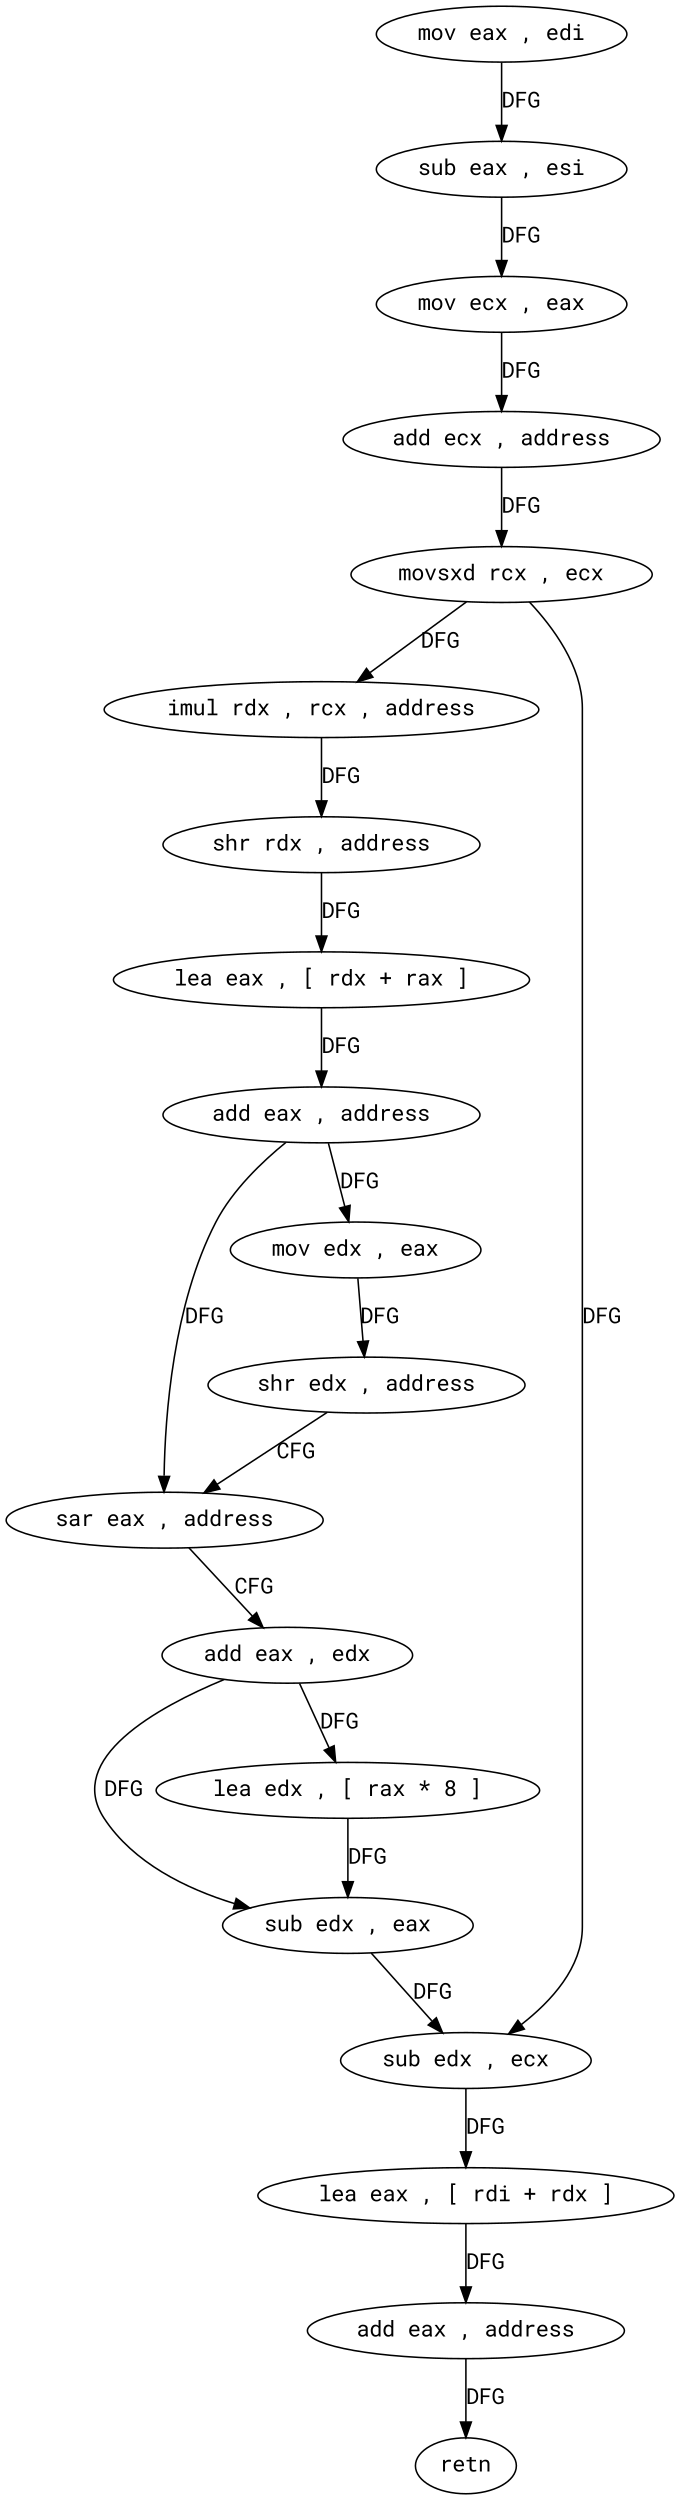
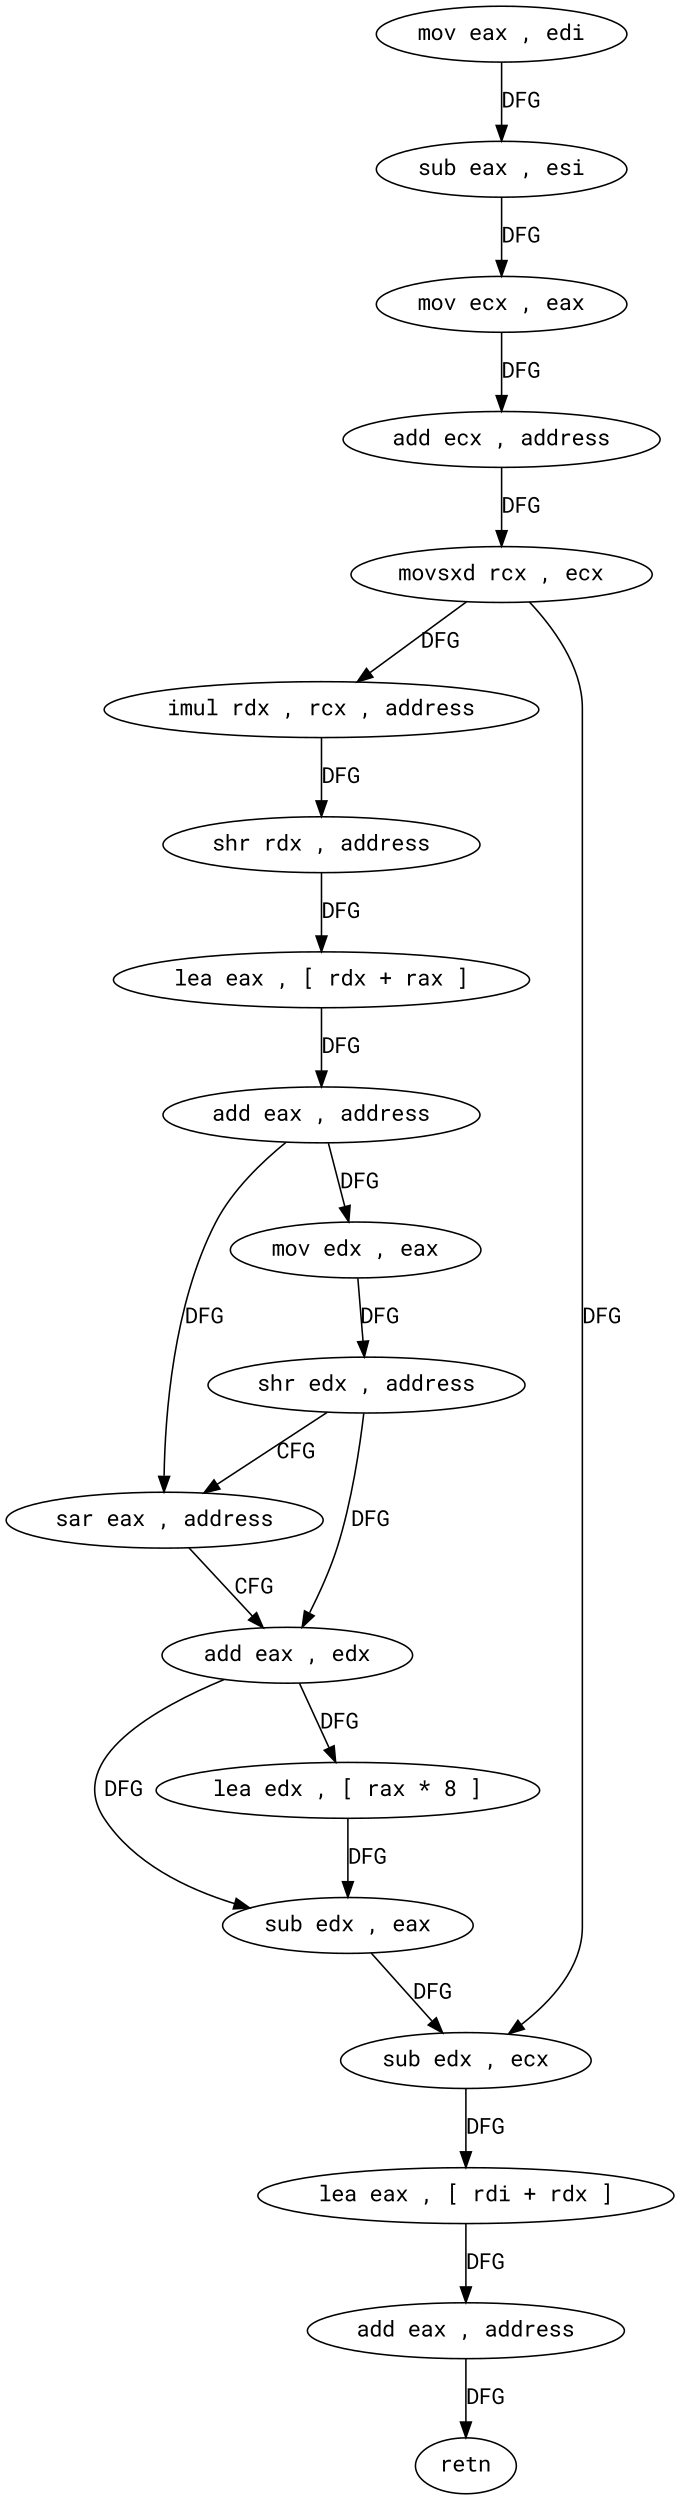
none -> (346, 1516)
